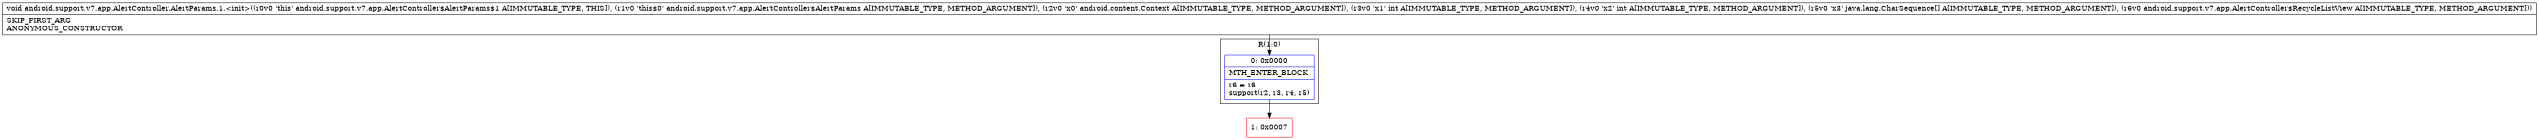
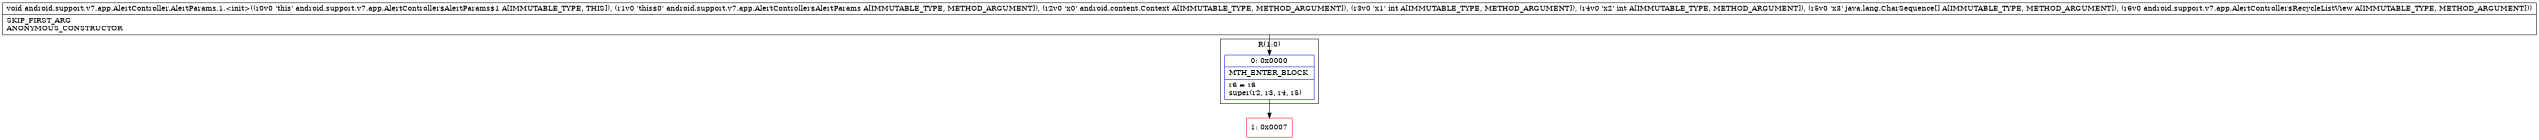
(1269, 93) -> (1266, 93)
